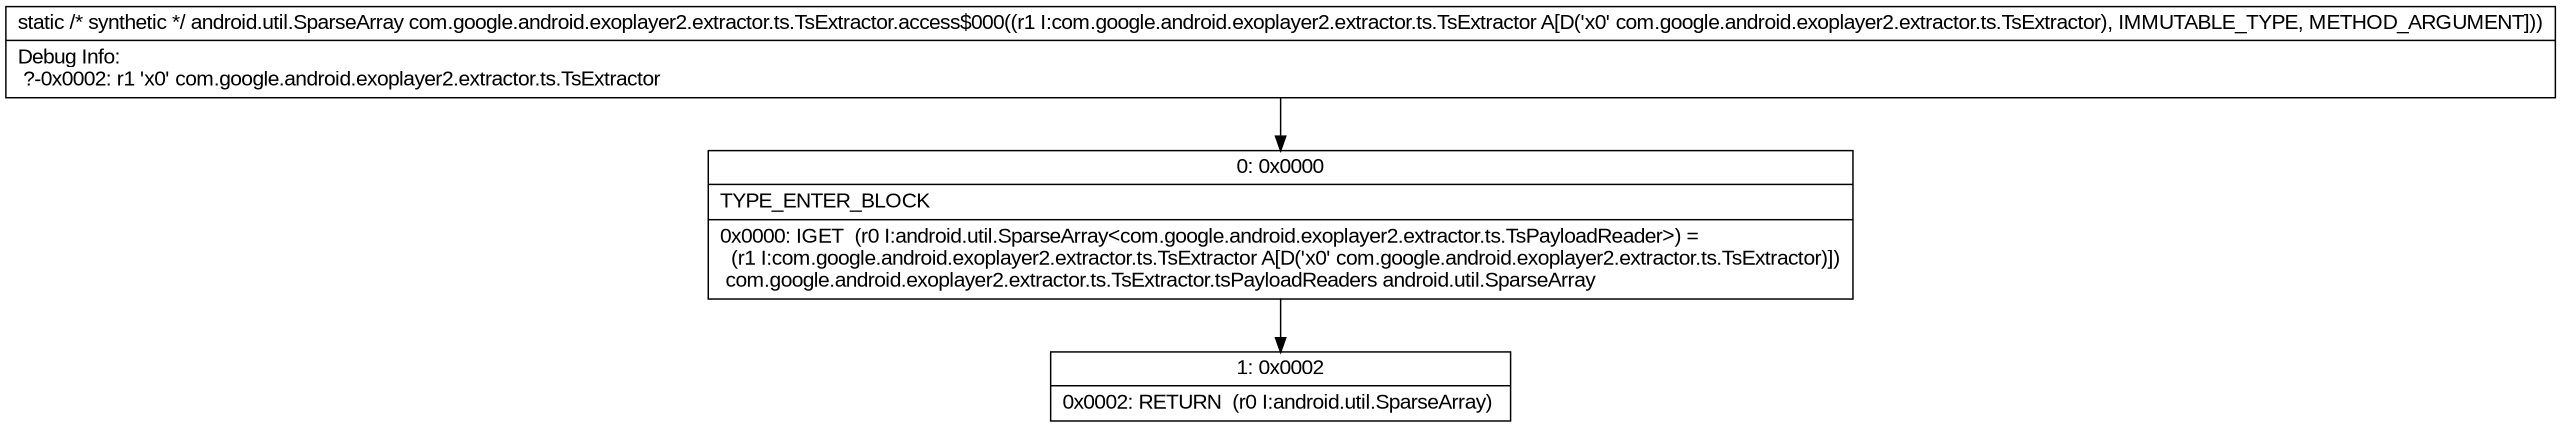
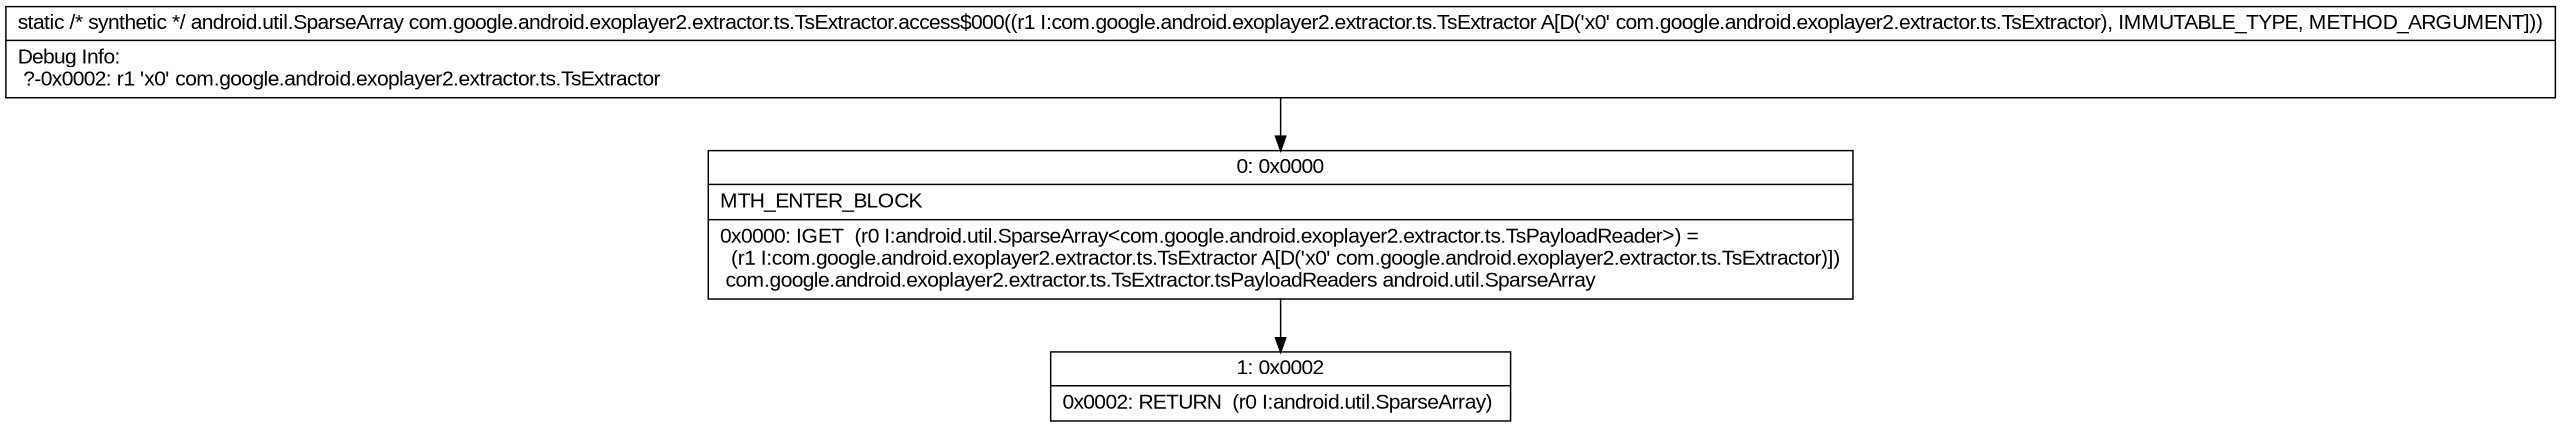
(825, 201) -> (821, 201)
